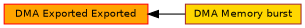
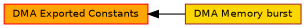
(76, 14) -> (76, 14)
